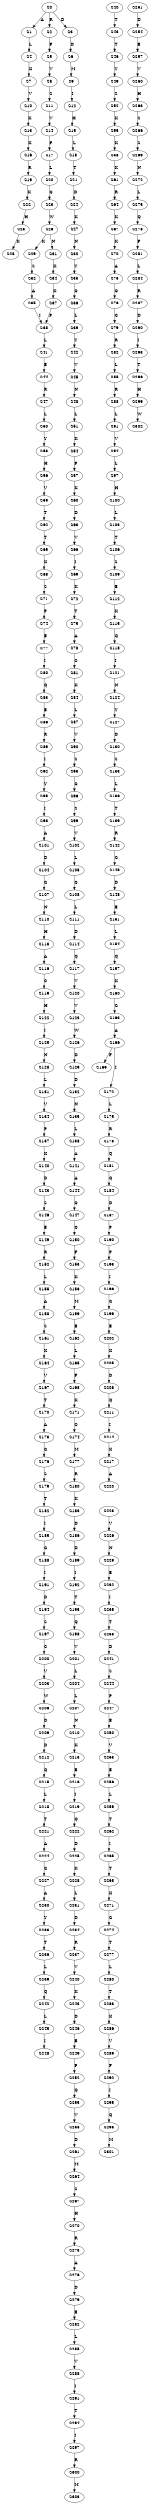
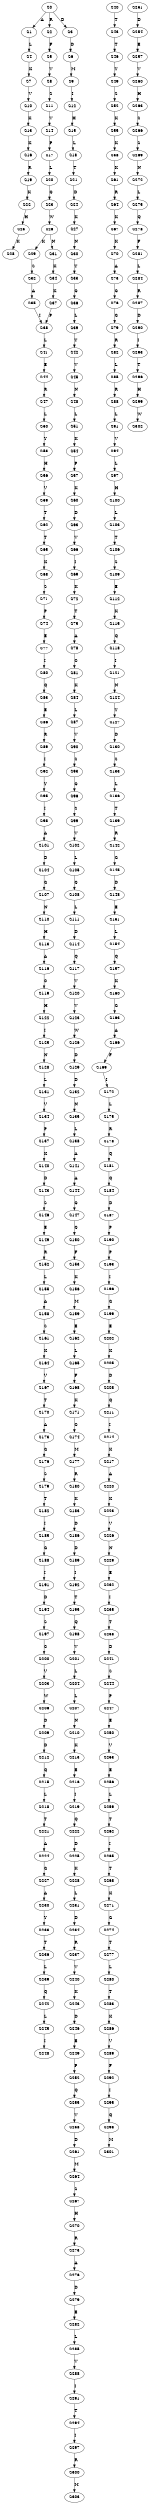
(114, 1066) -> (105, 1079)
none -> (109, 1498)
